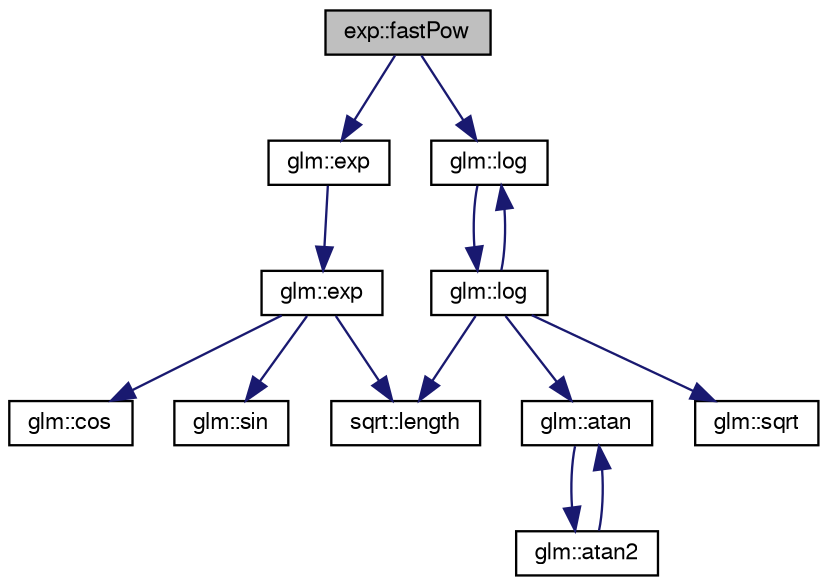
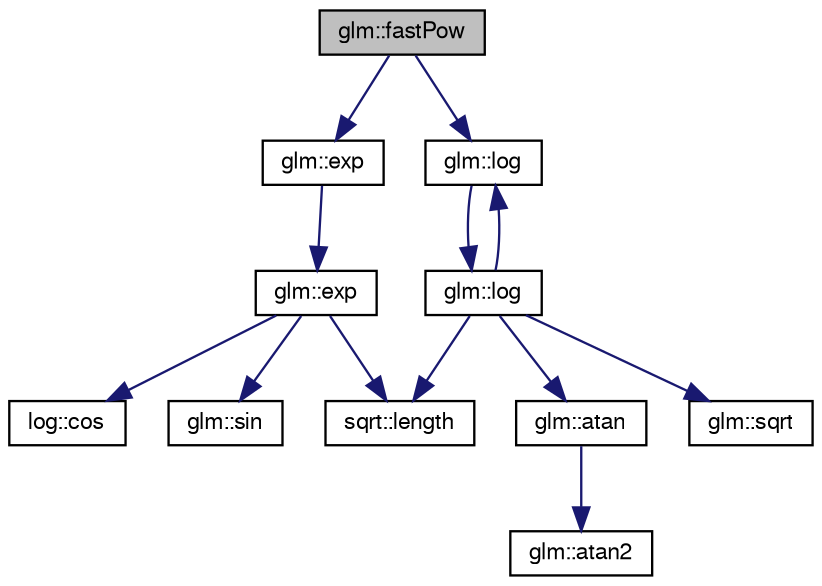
(408, 33) -> (402, 33)
(71, 423) -> (67, 423)
(602, 500) -> none
